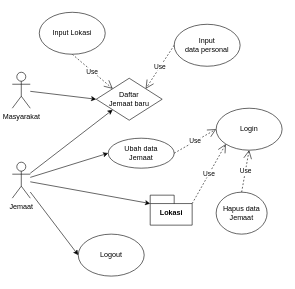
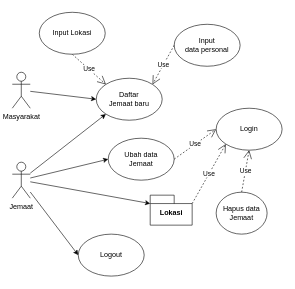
(129, 99) -> (129, 99)
(141, 153) -> (141, 159)
